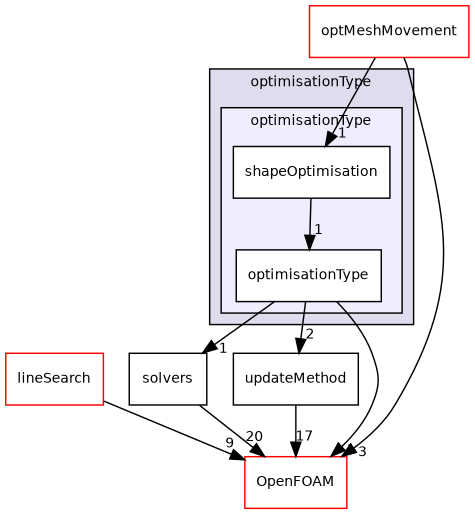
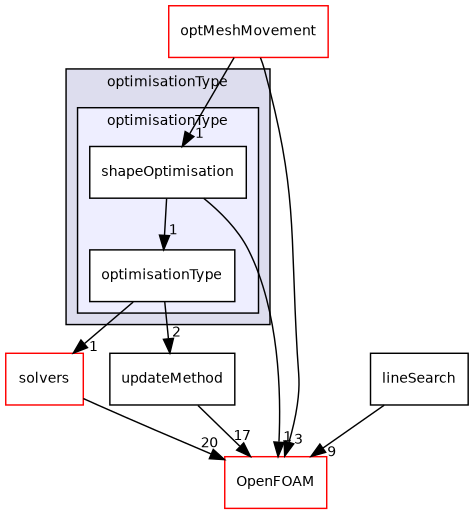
(378, 374) -> (274, 336)
(55, 379) -> (419, 379)
(168, 379) -> (45, 379)
